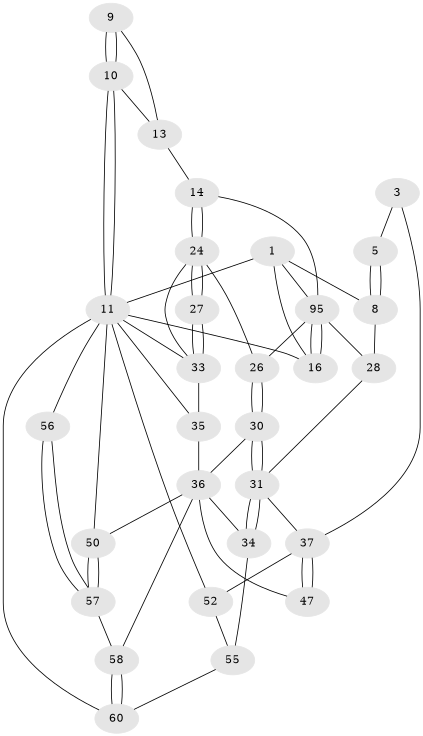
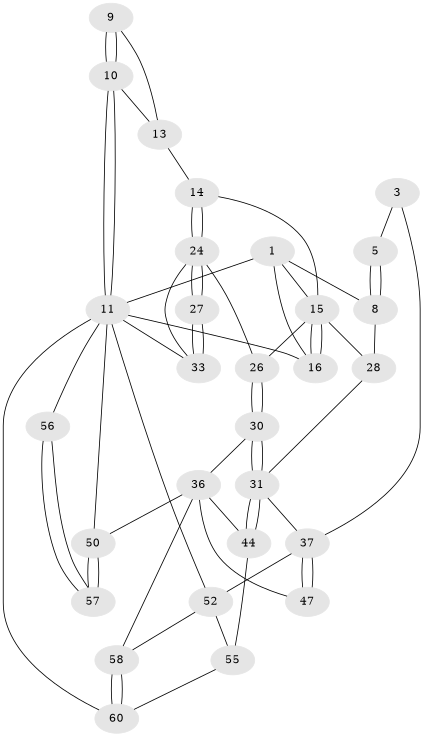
(317, 310) -> (317, 310)
(199, 427) -> none
(249, 543) -> (249, 543)
(105, 631) -> (164, 631)
